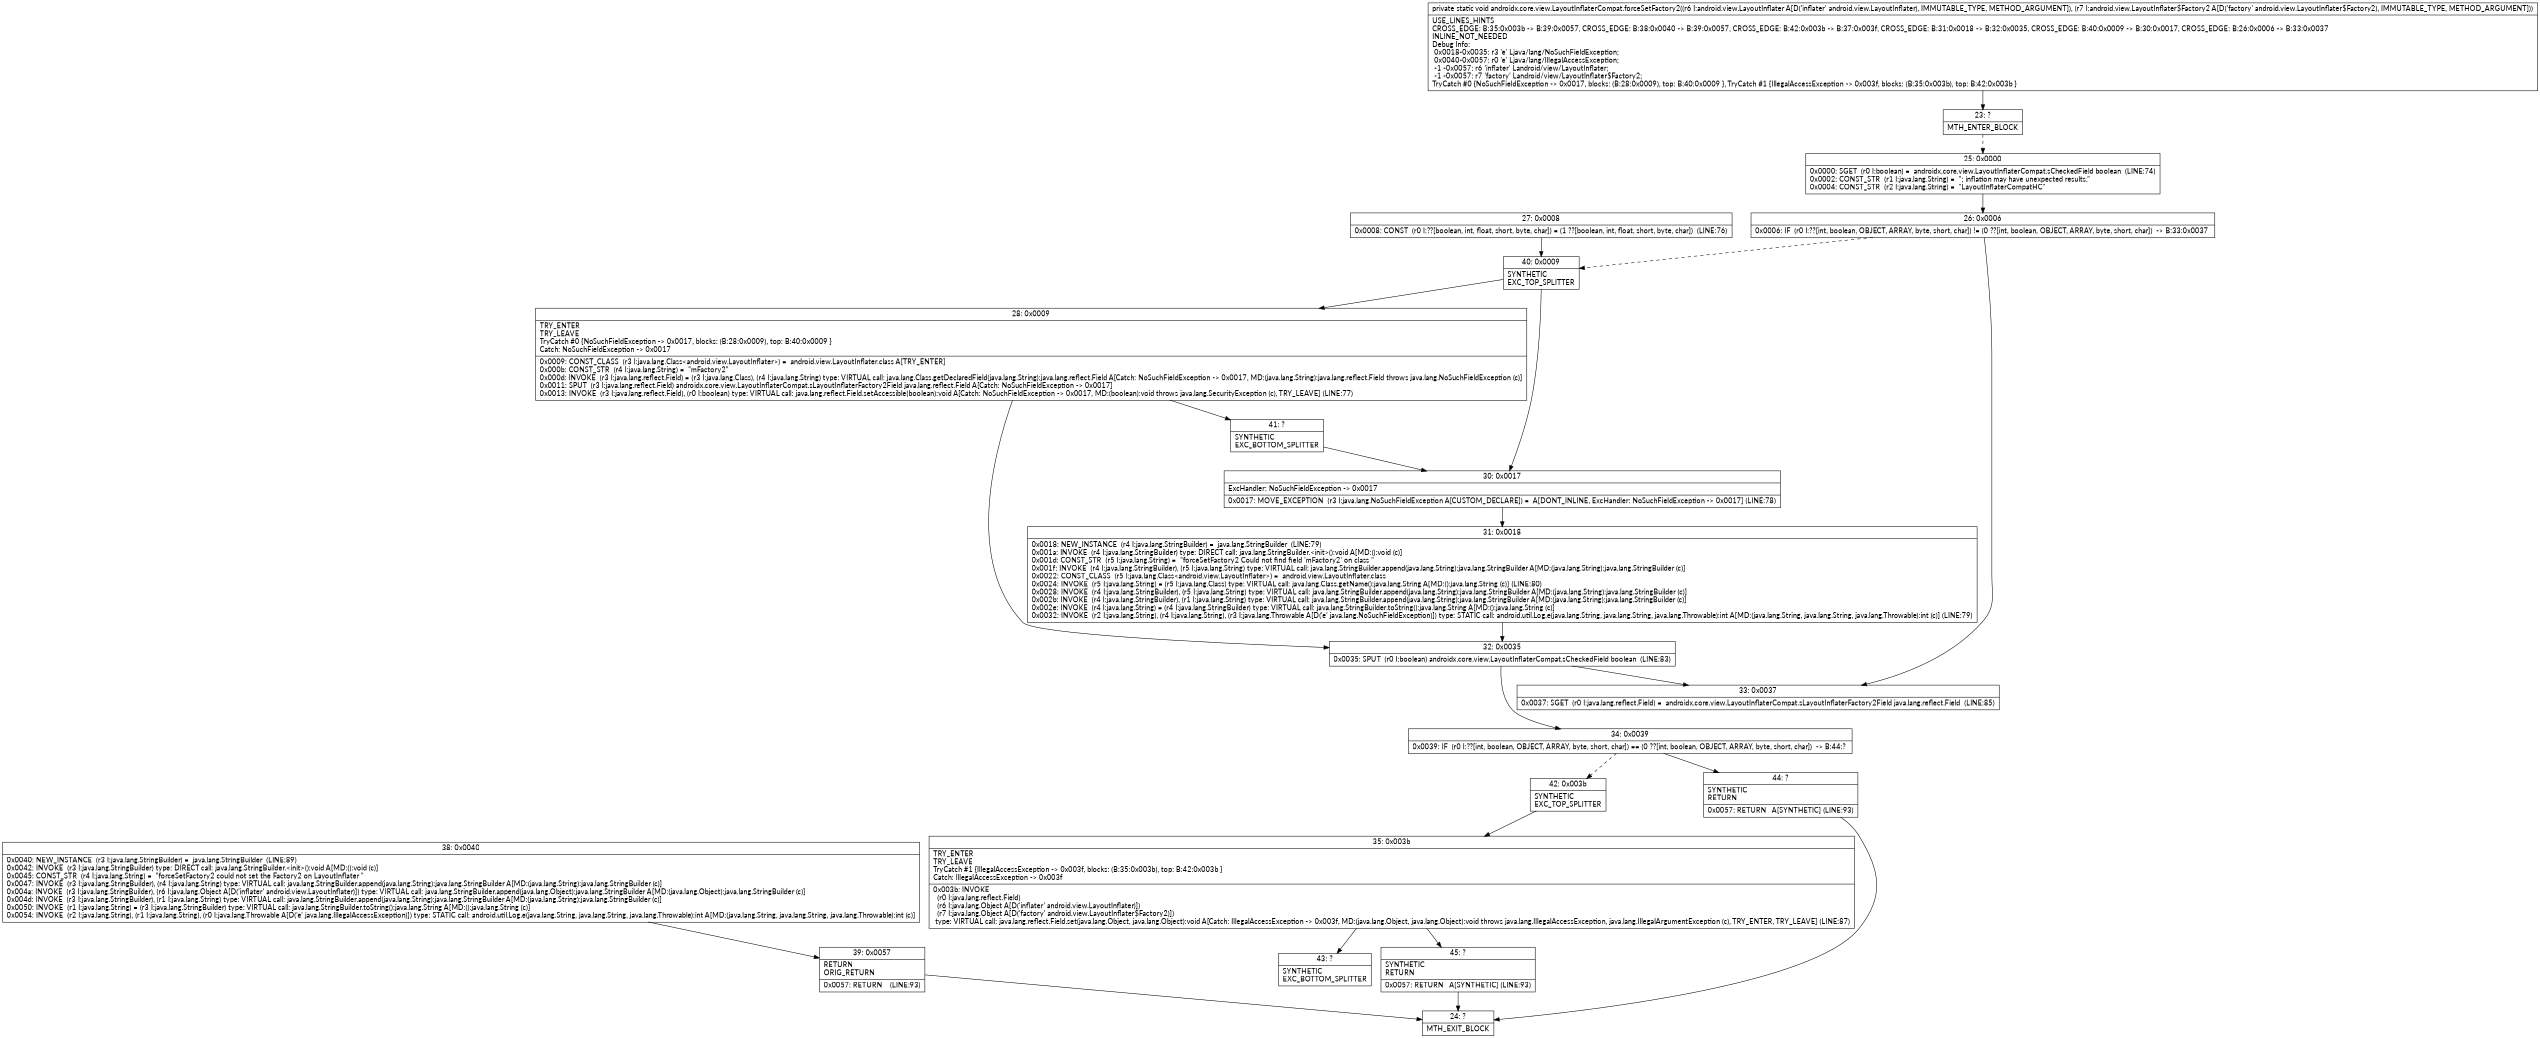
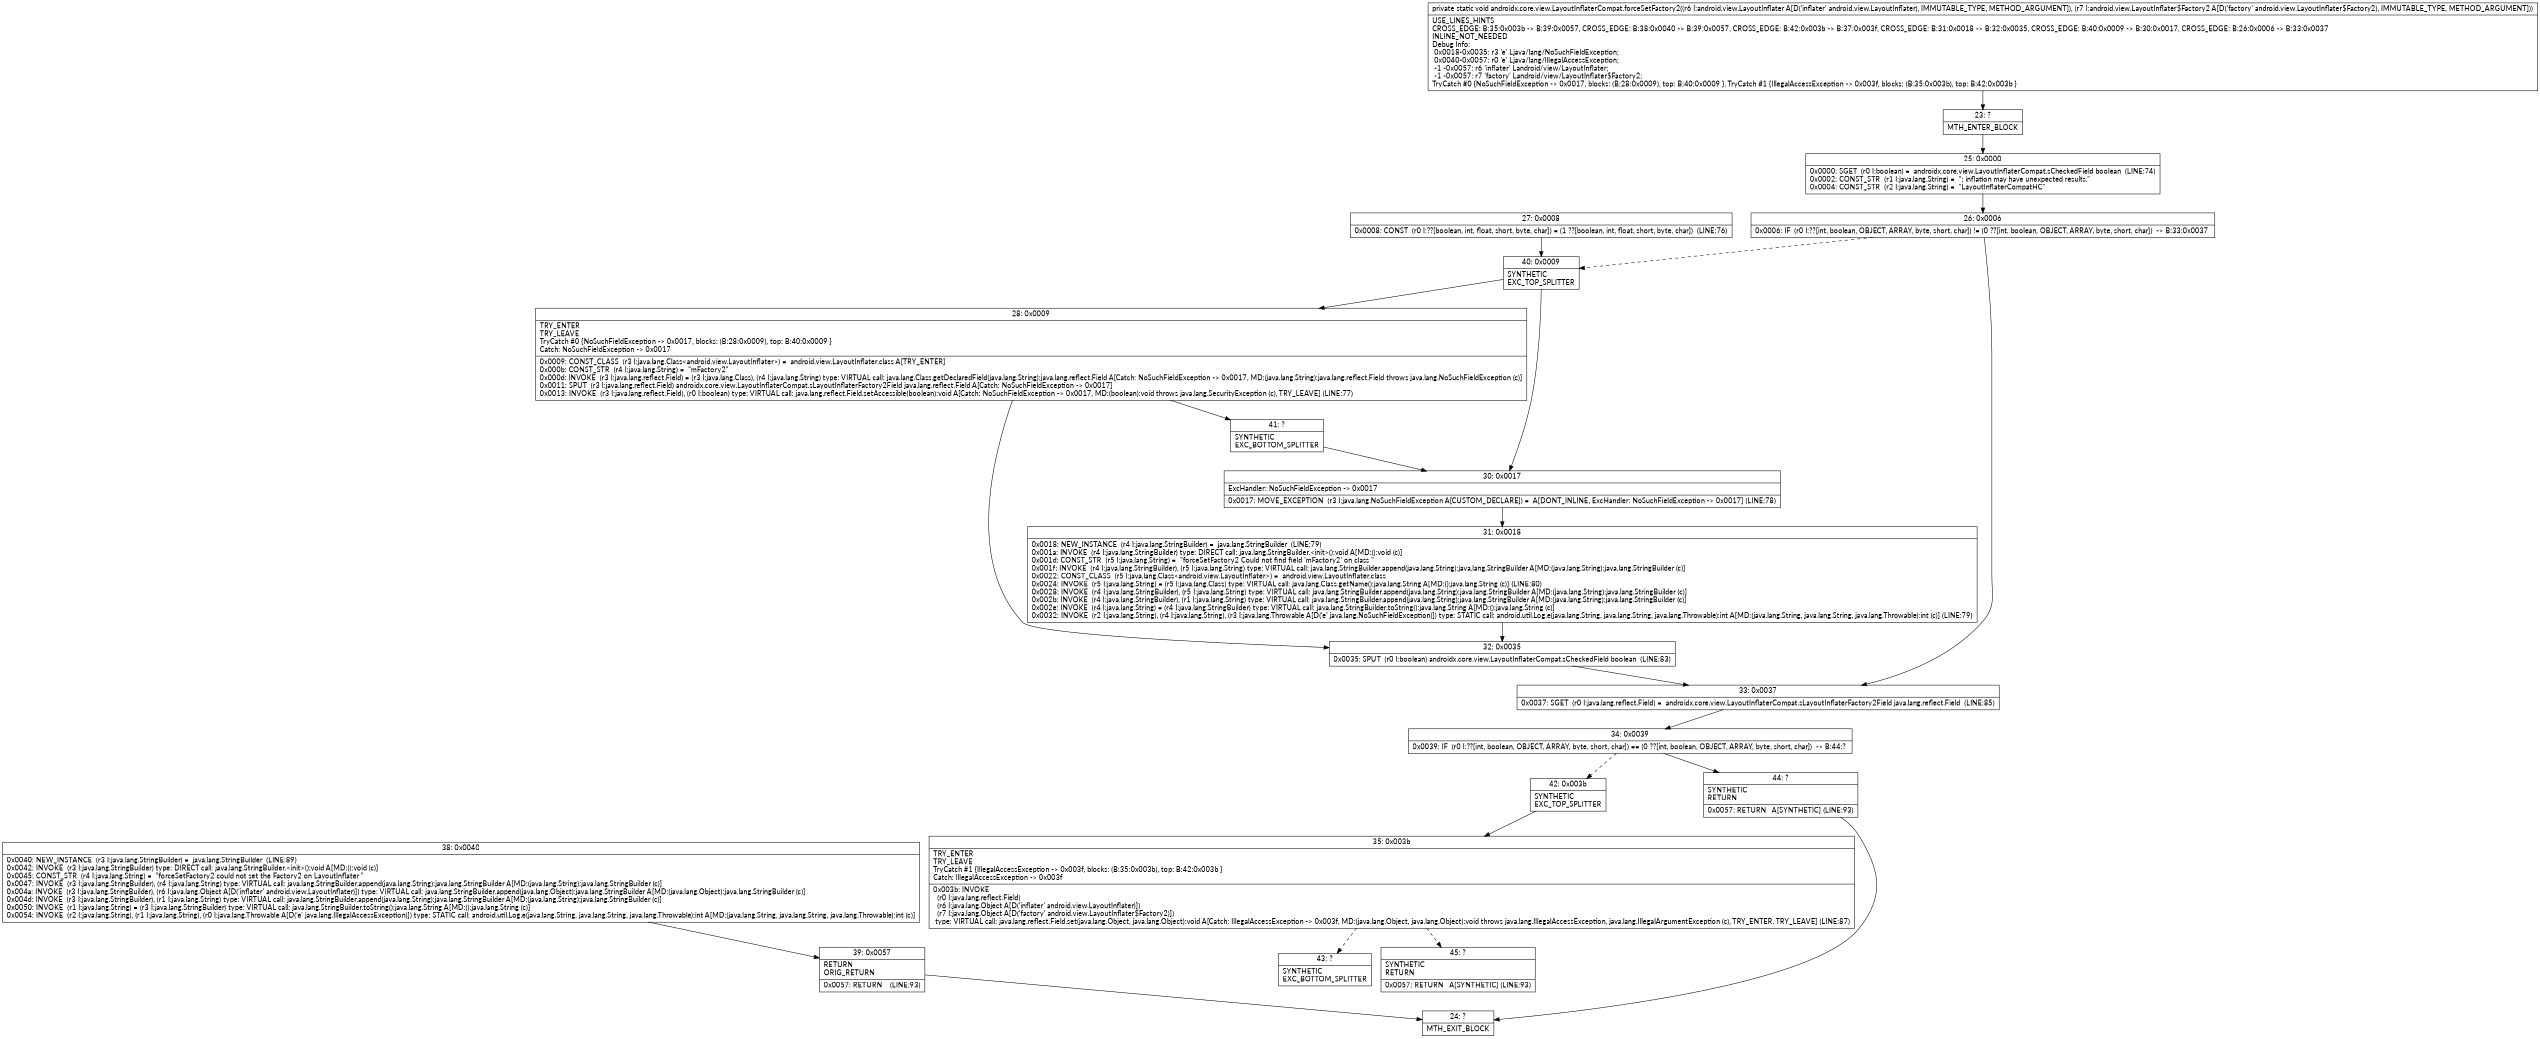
(1983, 141) -> (1983, 141)
(1513, 710) -> (1697, 718)
(1432, 936) -> (1432, 936)
(1348, 939) -> (1348, 939)
(1458, 999) -> none
